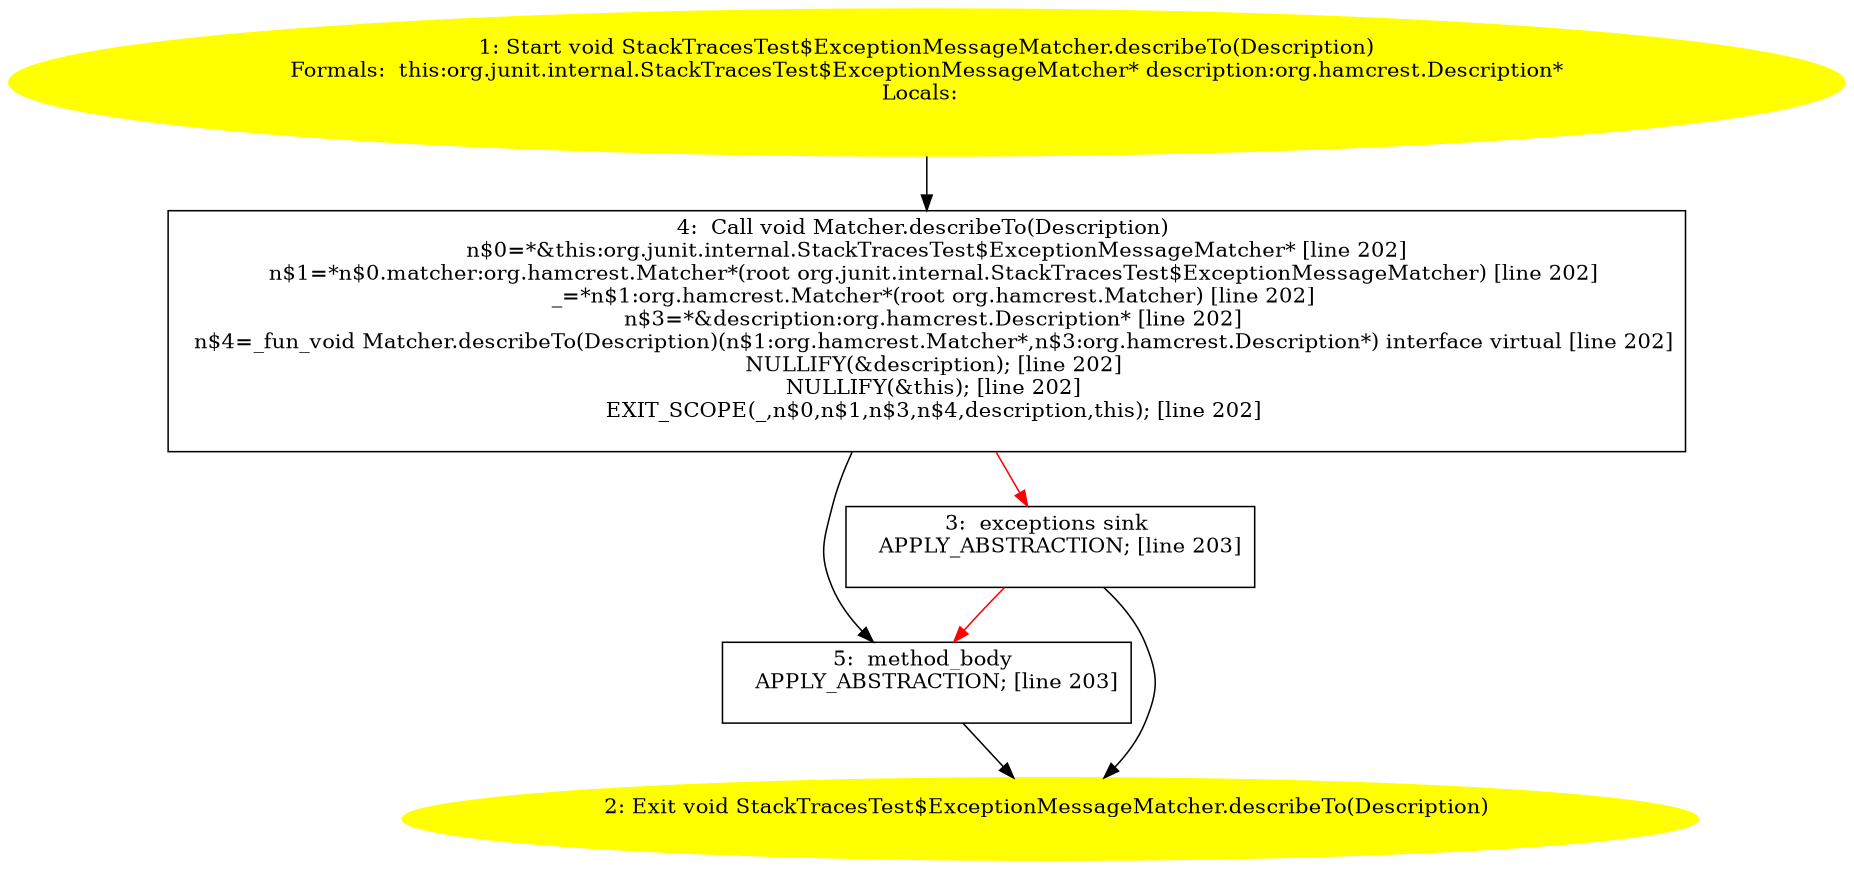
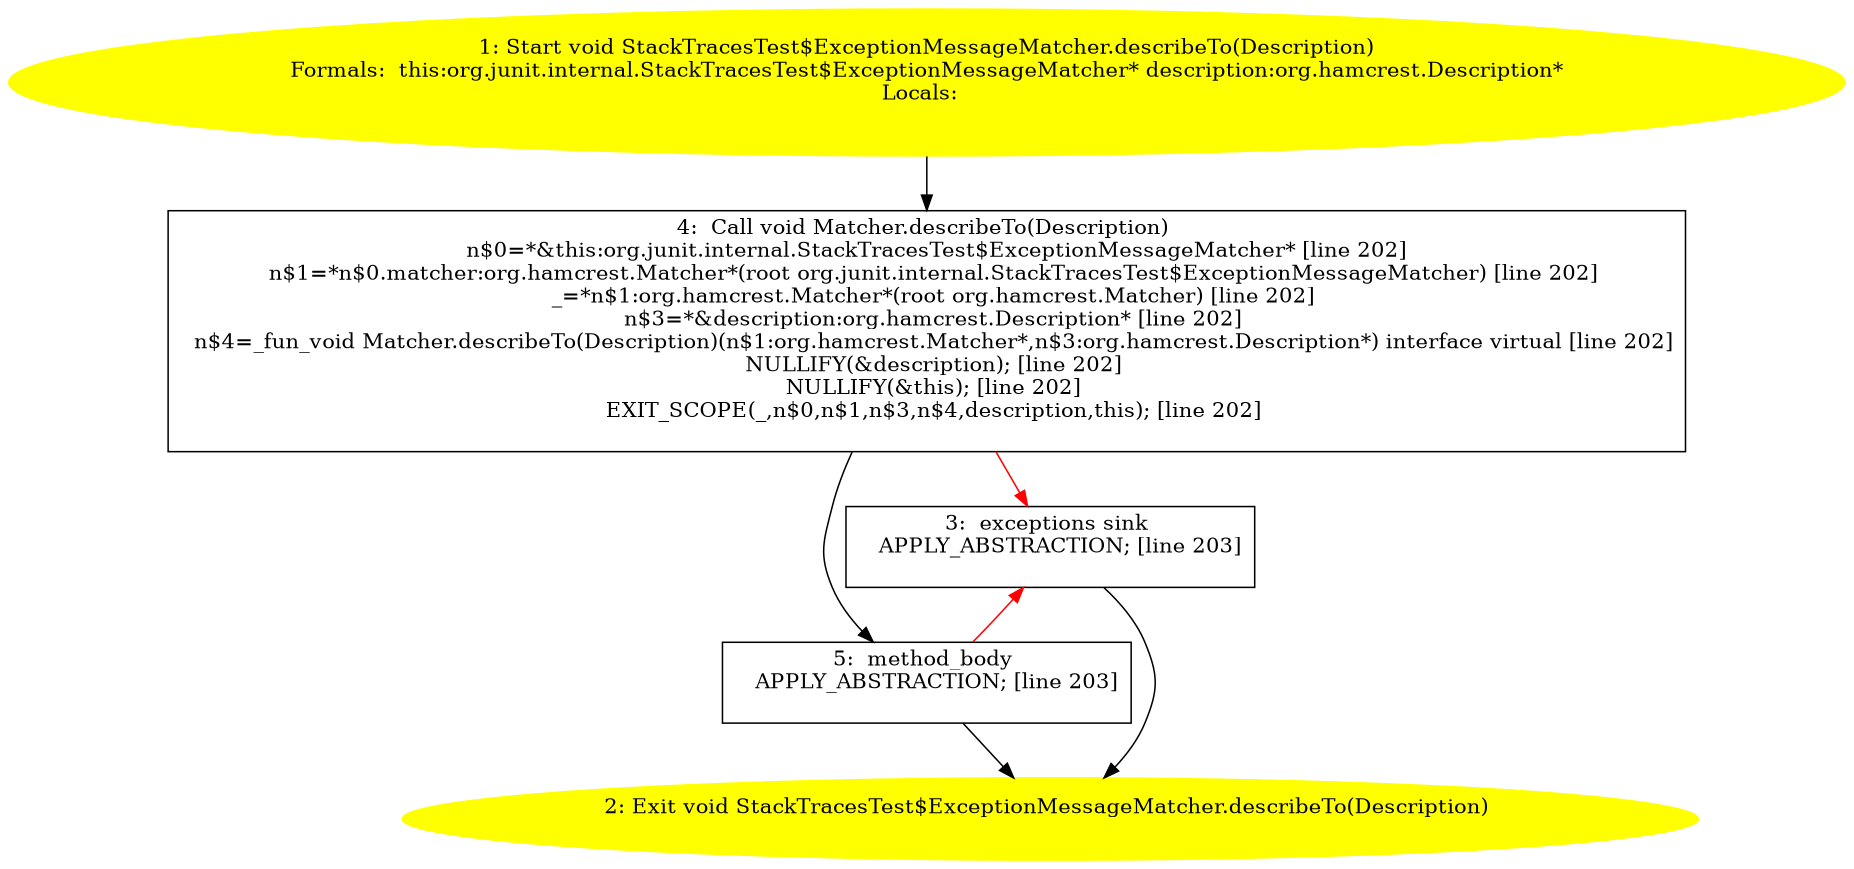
(984, 609) -> (993, 621)
